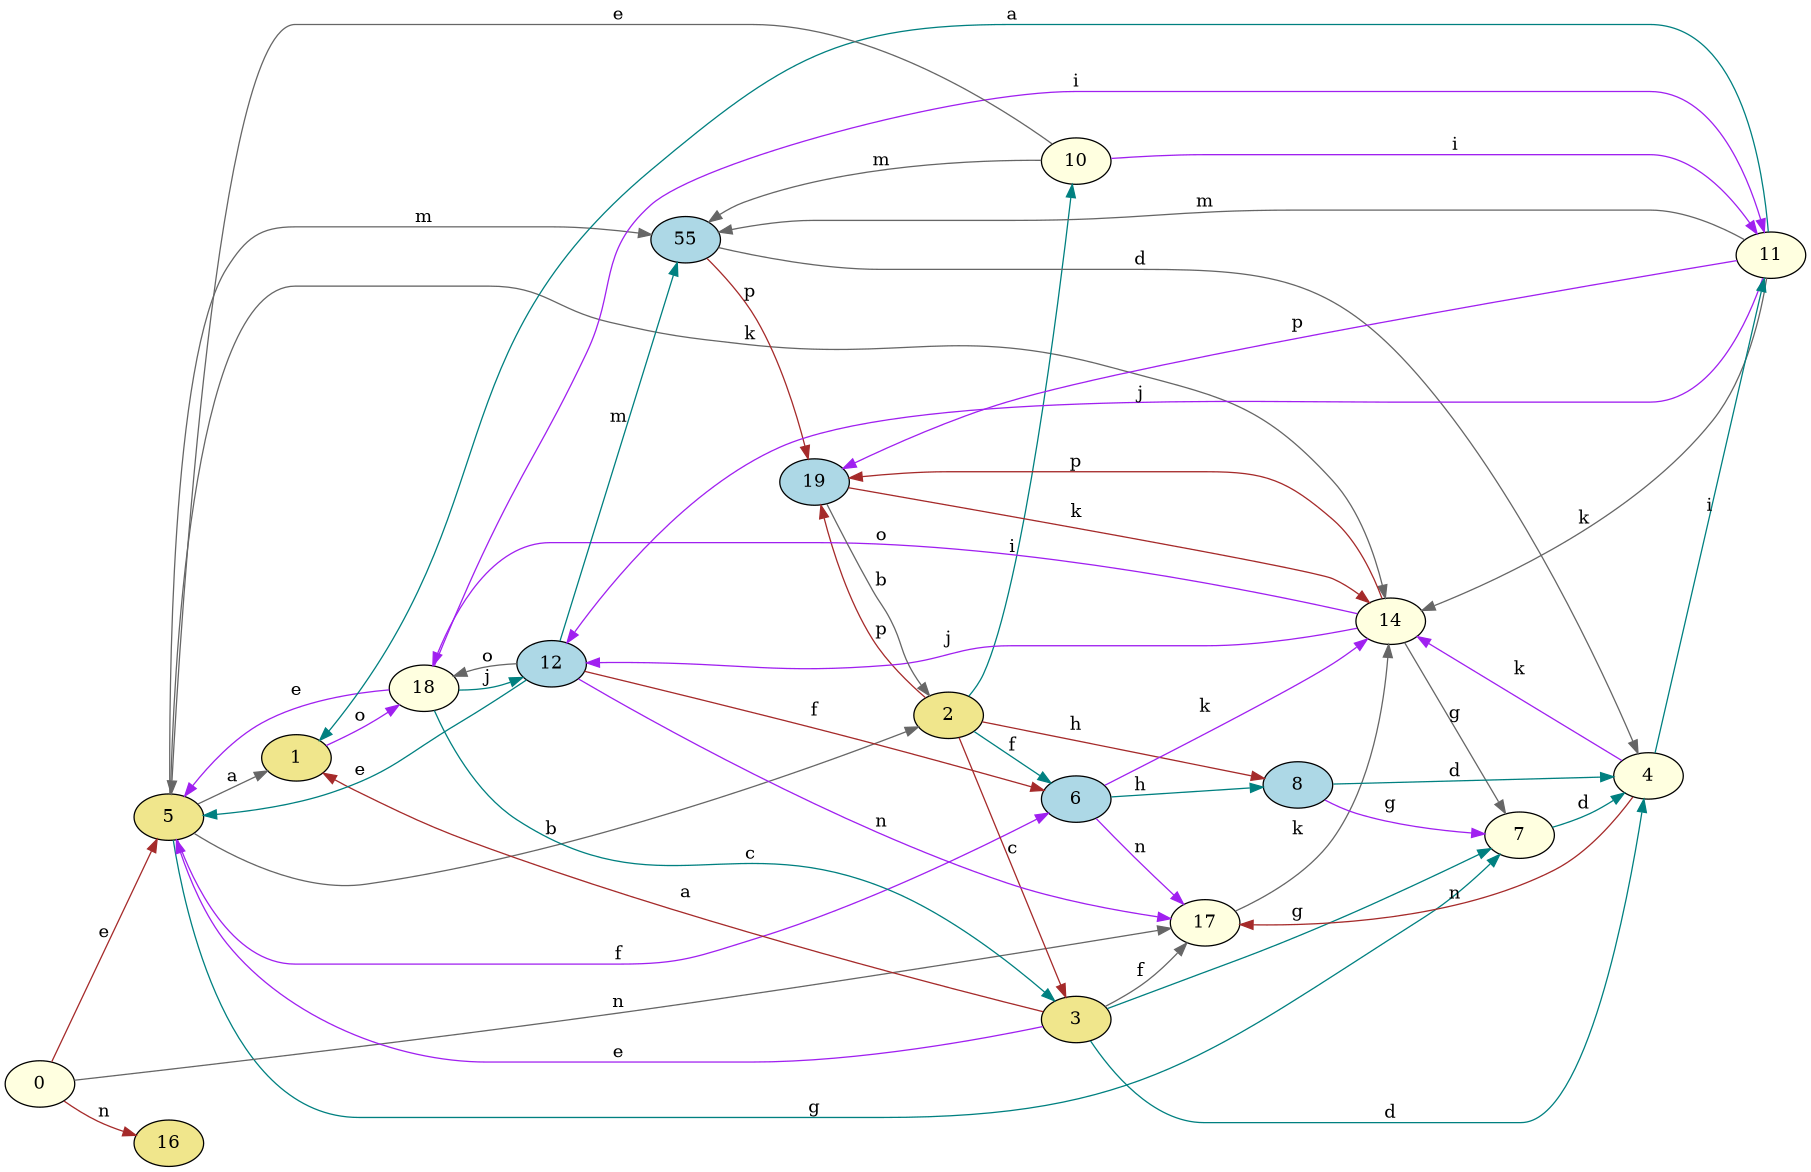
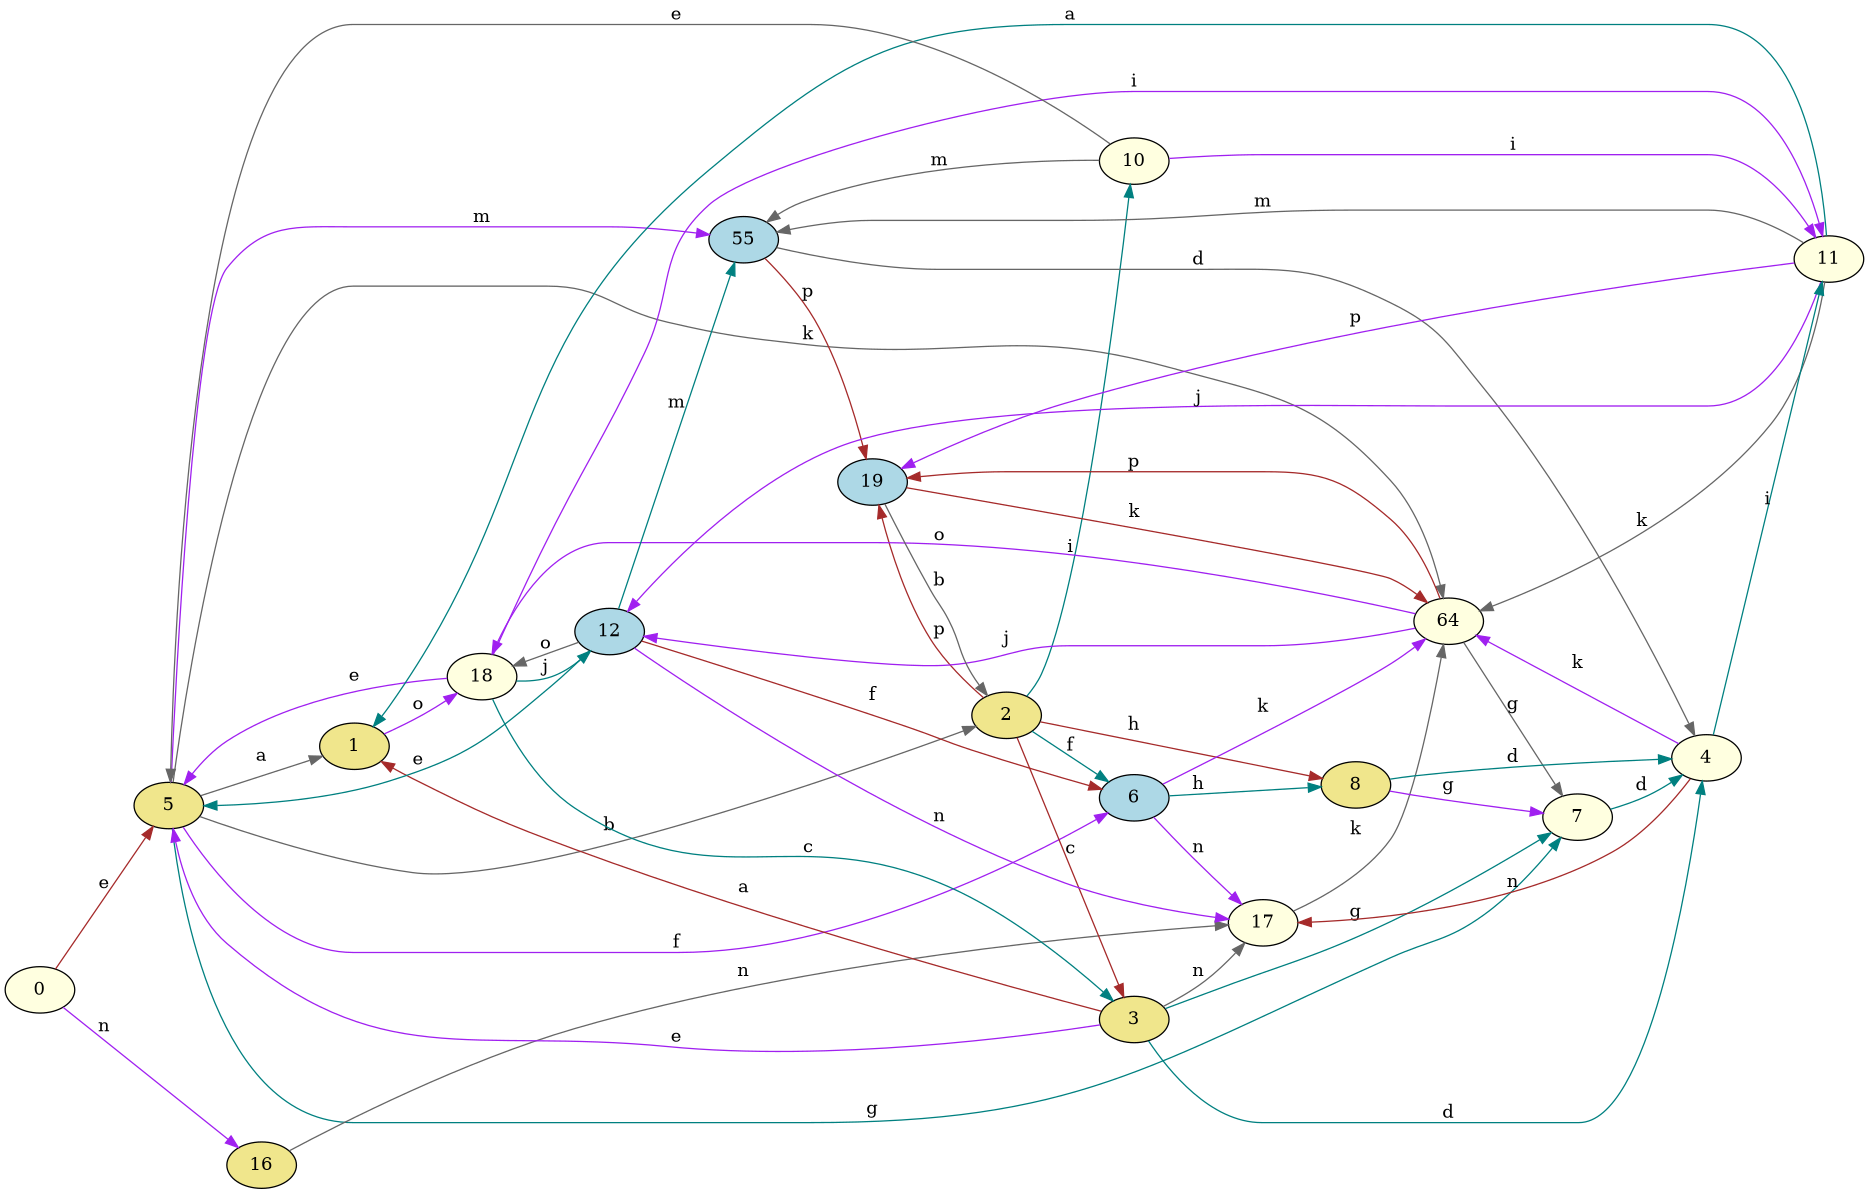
(197, 363) -> (232, 263)
(1391, 621) -> (1449, 621)
(1298, 785) -> (1356, 785)
(1141, 971) -> (1199, 971)
(617, 1013) -> (739, 989)
(93, 1119) -> (146, 1073)
